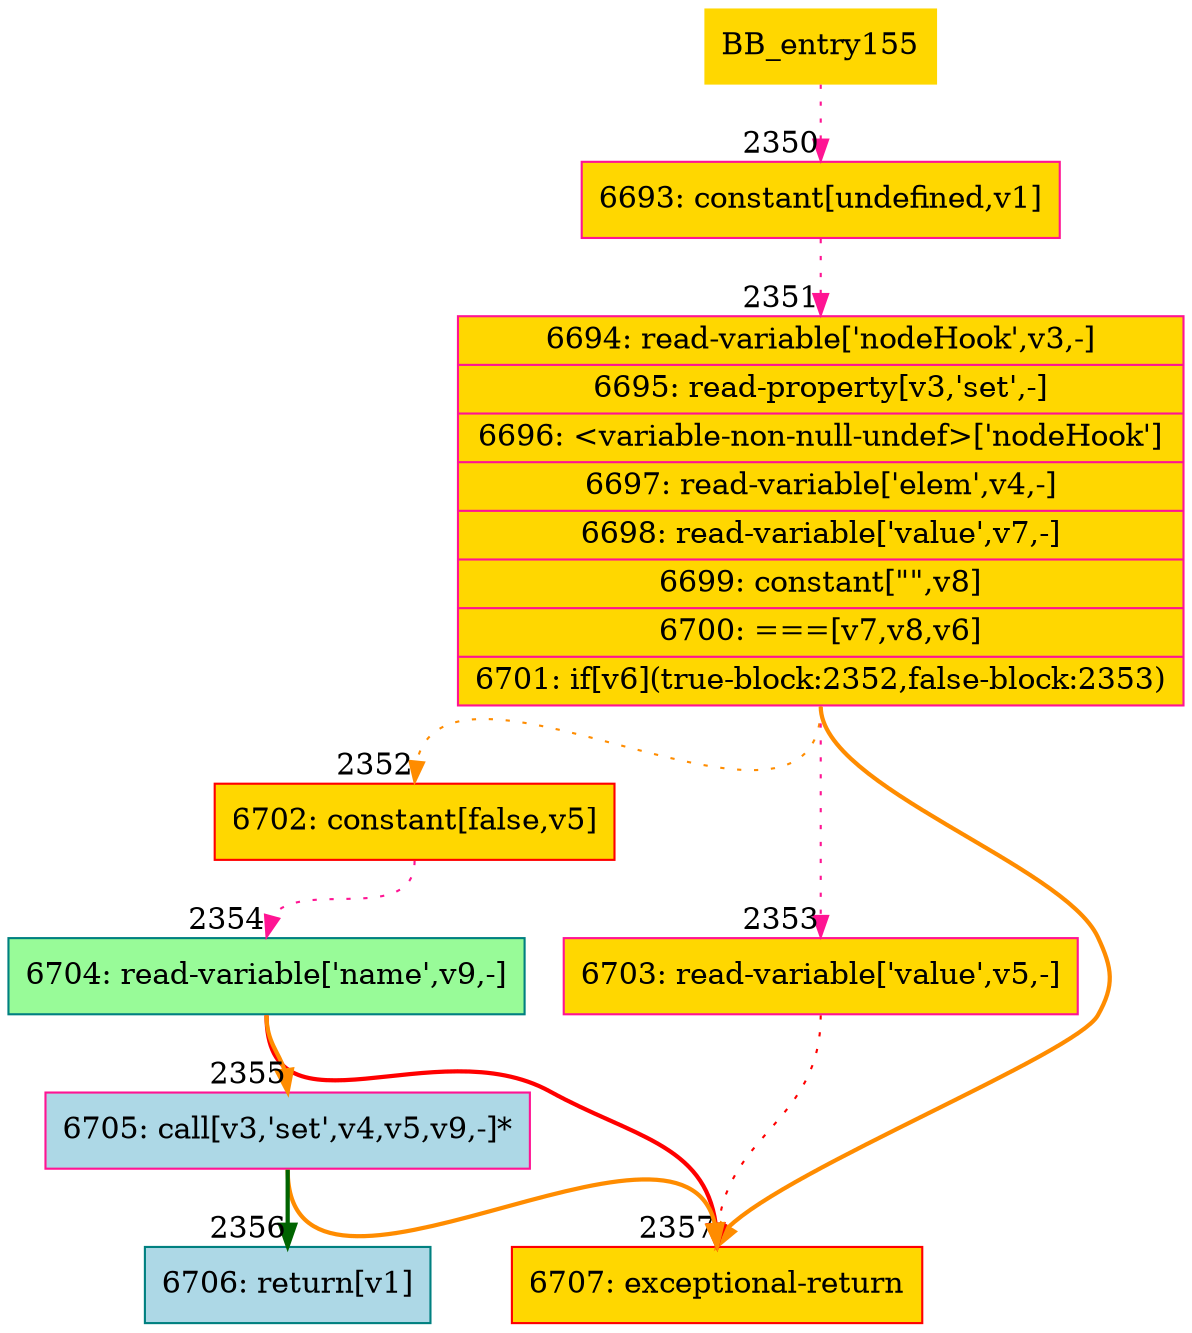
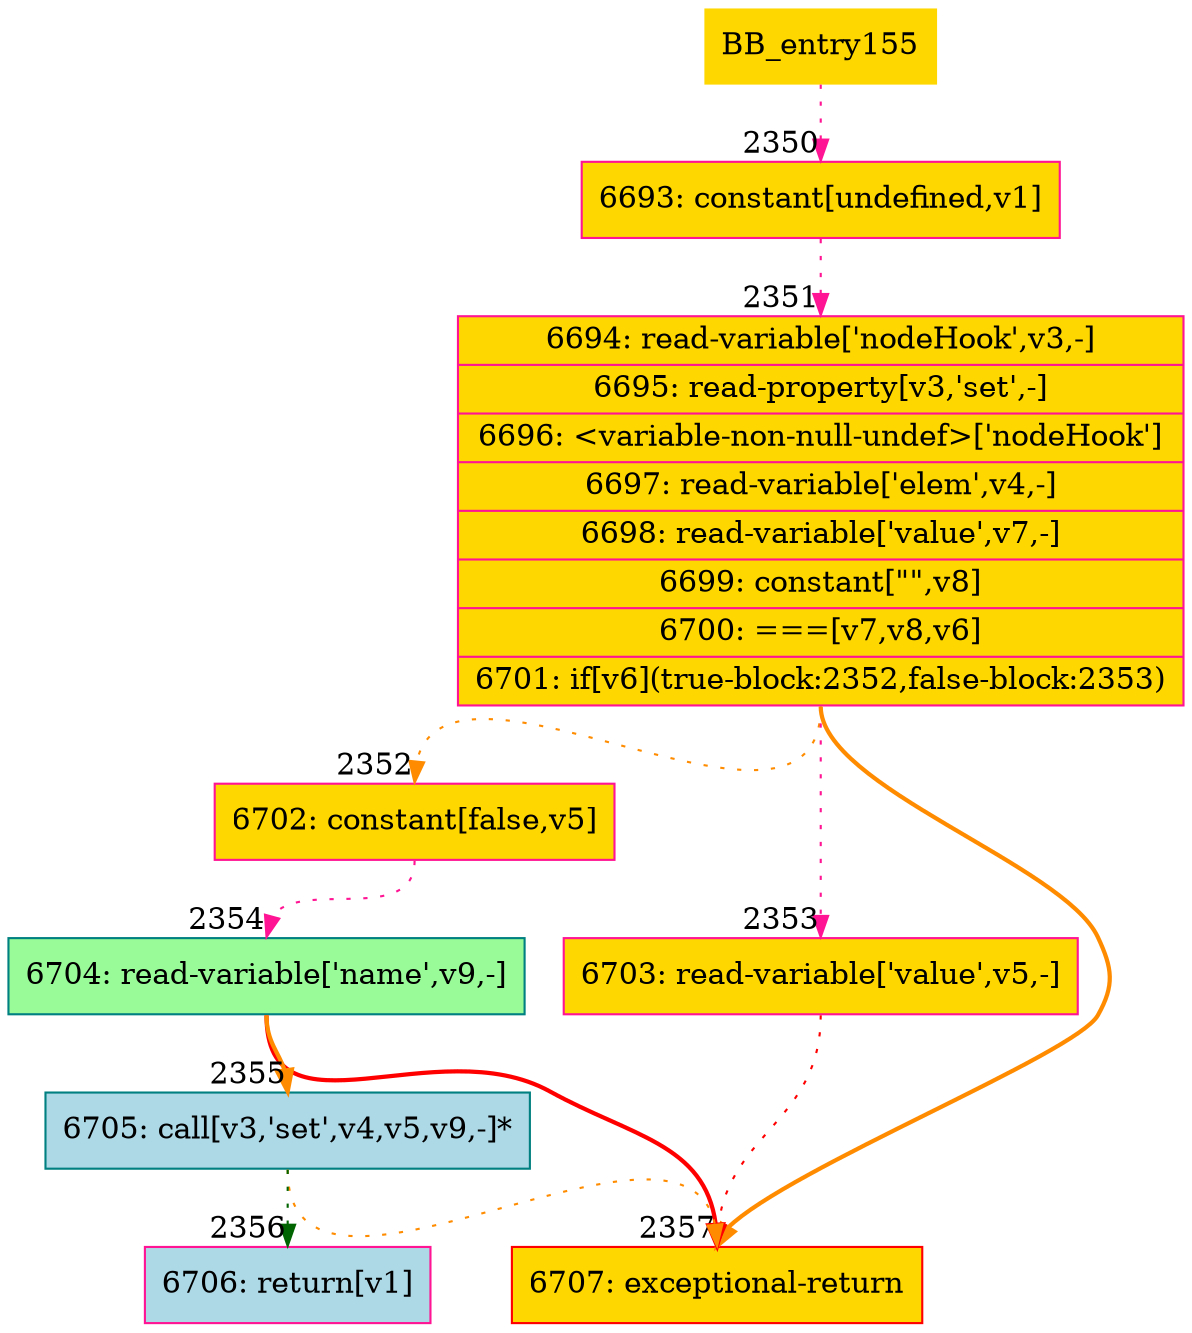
(415, 822) -> (415, 822)
(288, 1131) -> (288, 1131)
(288, 1209) -> (288, 1209)
(492, 1211) -> (492, 1211)
(288, 1285) -> (288, 1285)
